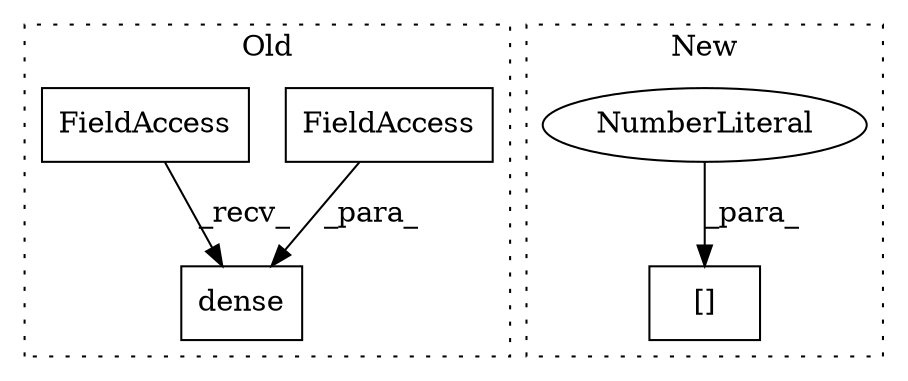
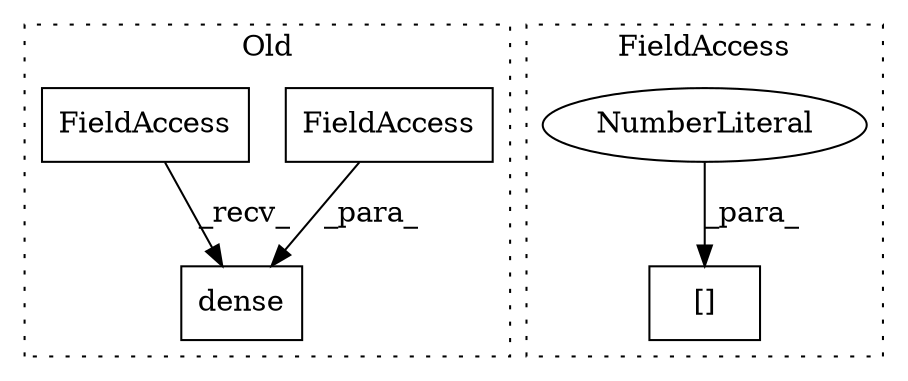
(705, 48) -> (705, 48)
